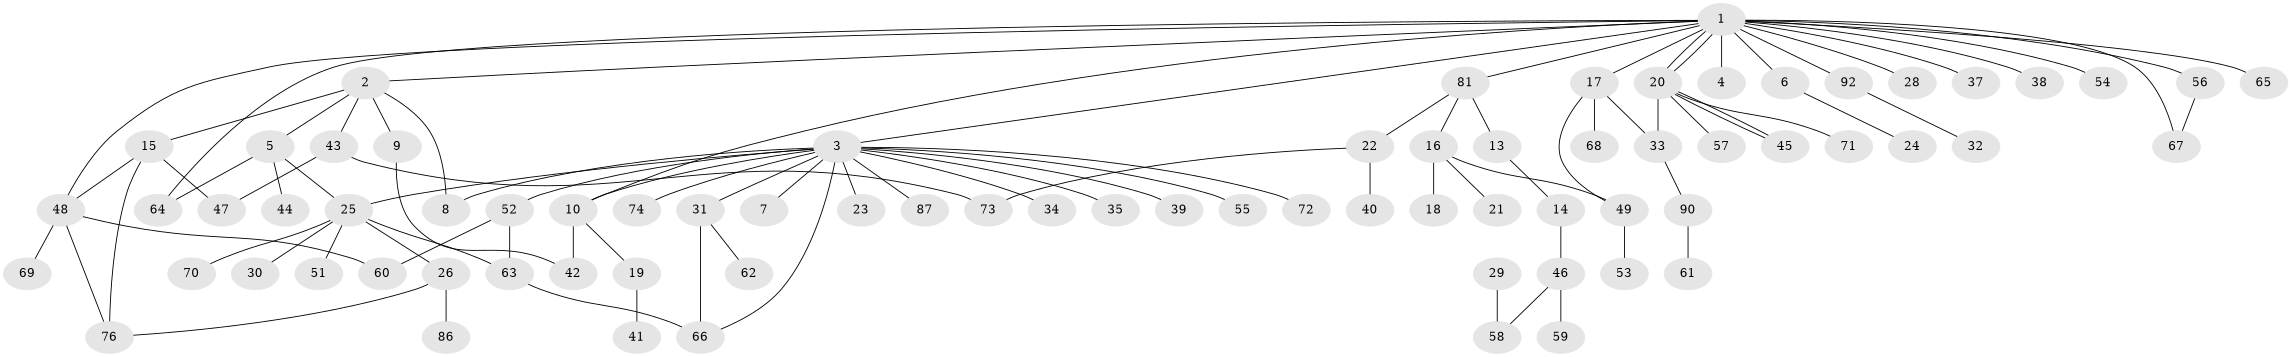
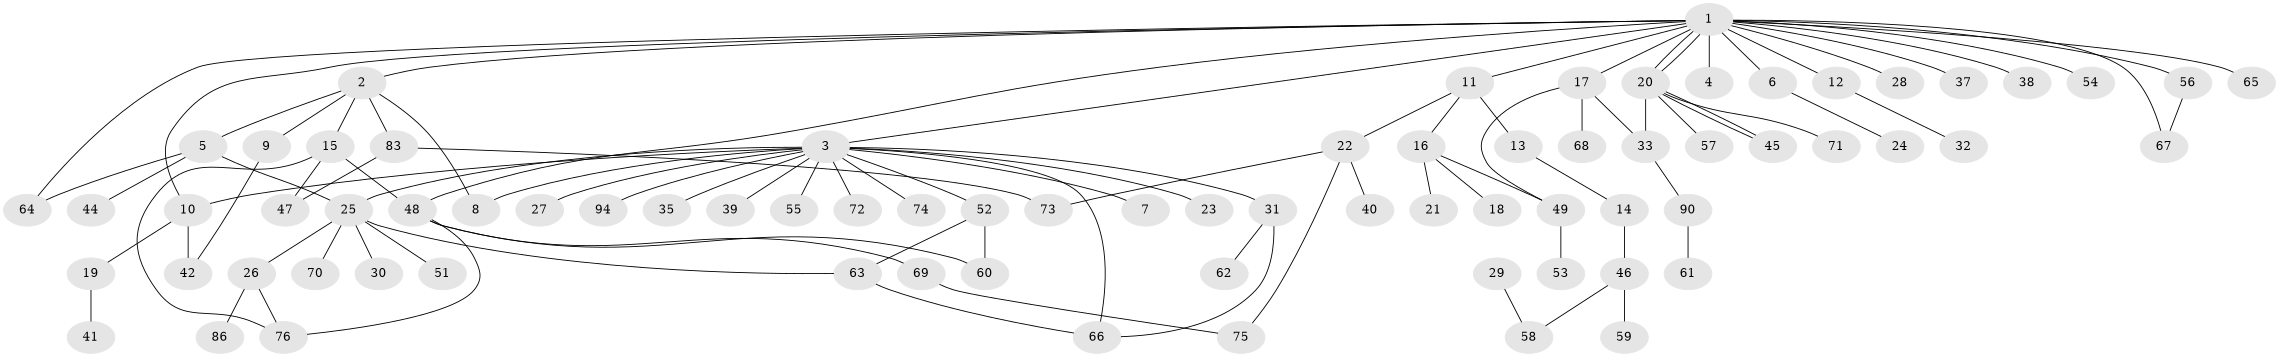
(1465, 83) -> (1470, 83)
(1849, 83) -> (1836, 83)
(334, 147) -> (394, 147)
(925, 210) -> (540, 210)
(1052, 210) -> (603, 210)
none -> (1241, 337)
